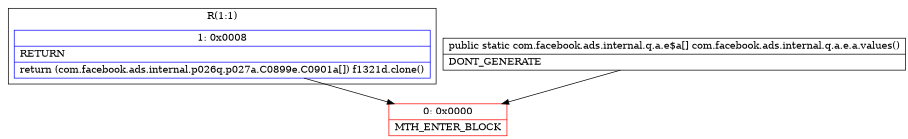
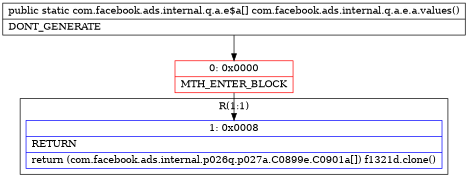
(346, 90) -> (234, 103)
